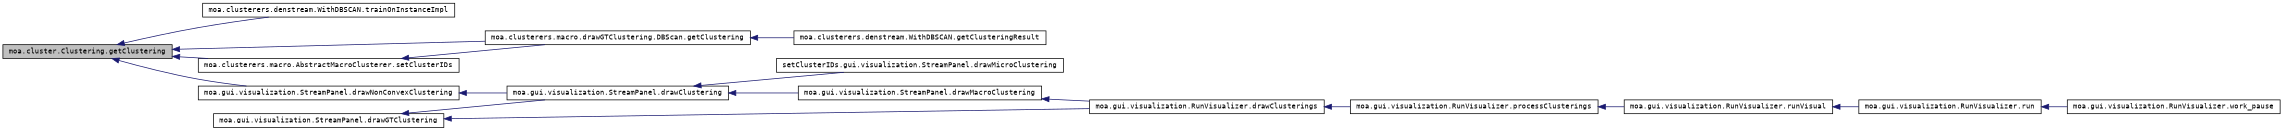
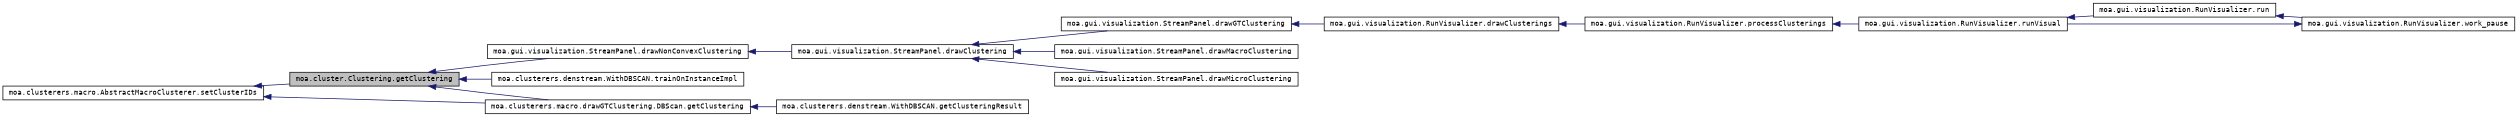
none -> (2181, 24)
(194, 58) -> (276, 85)
(920, 65) -> (1176, 79)
(1069, 100) -> none
(477, 106) -> (1043, 37)
